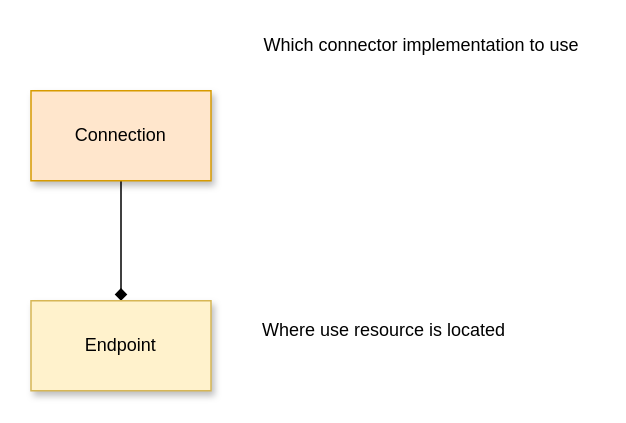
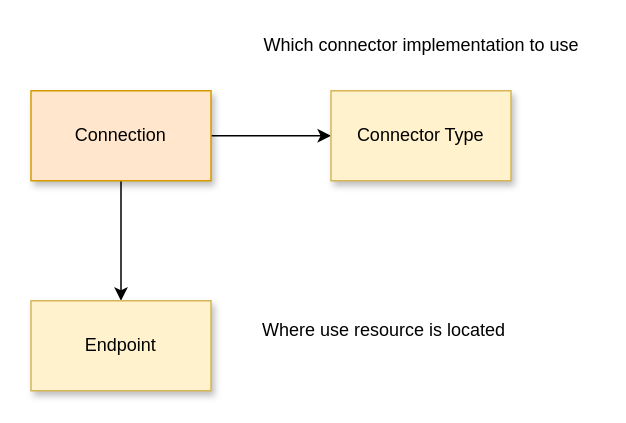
none -> (266, 136)
none -> (421, 136)
(121, 288) -> (121, 289)
